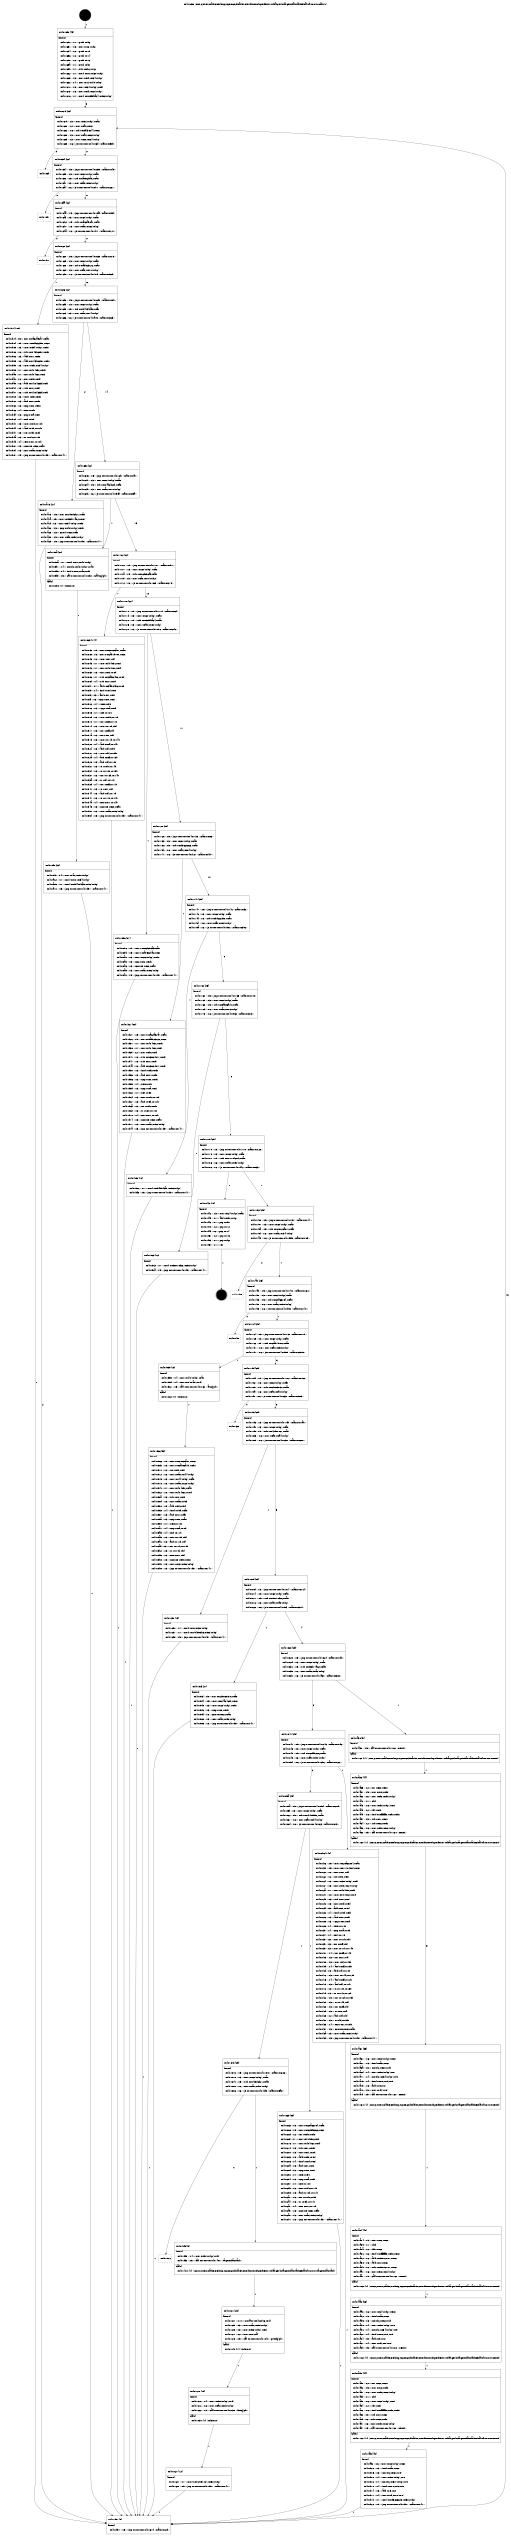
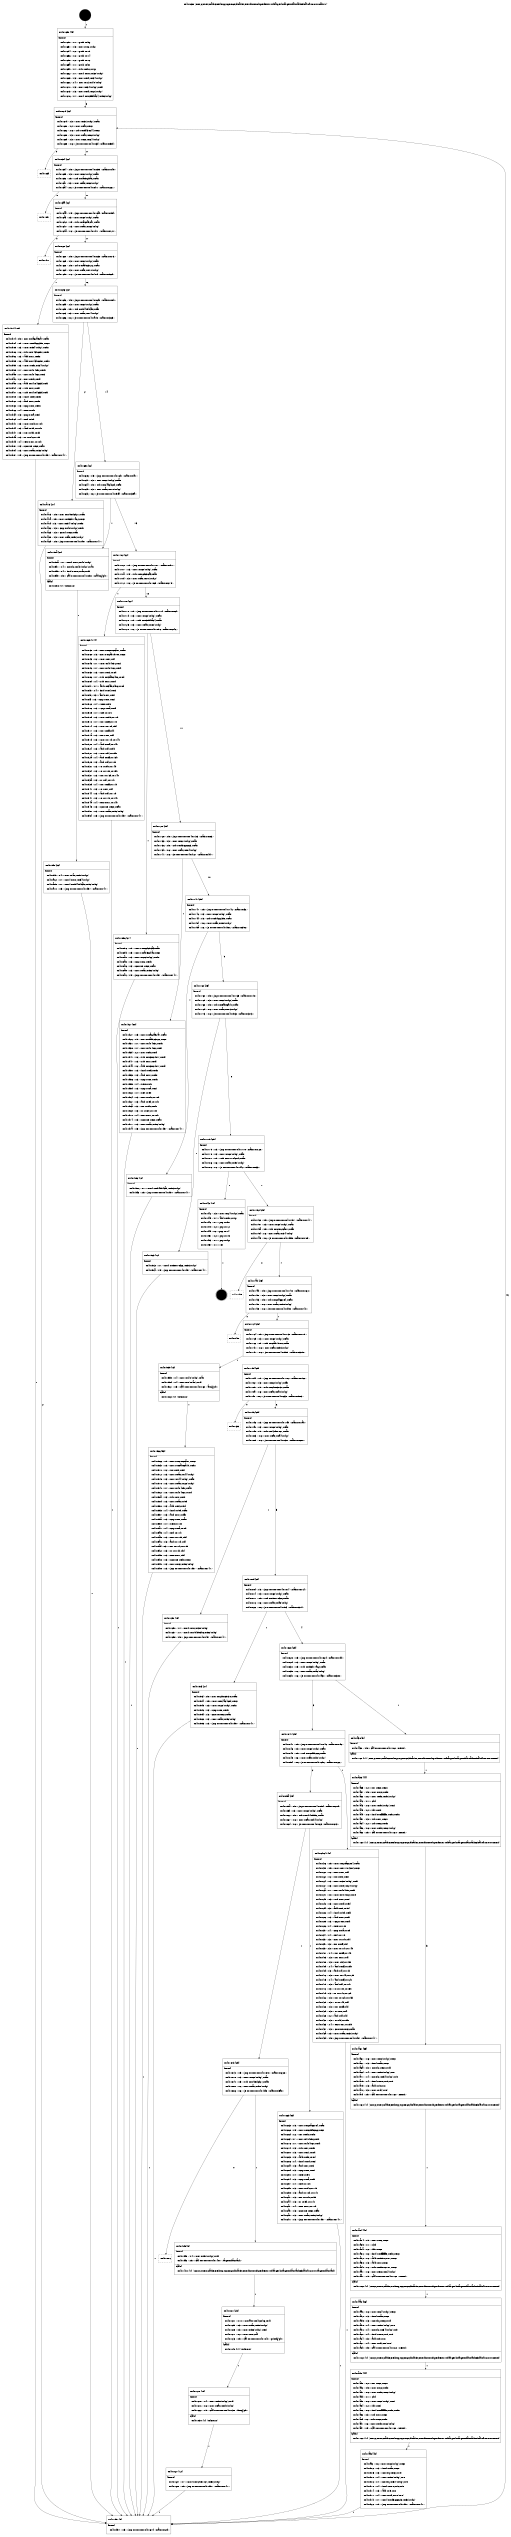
(275, 1360) -> none
